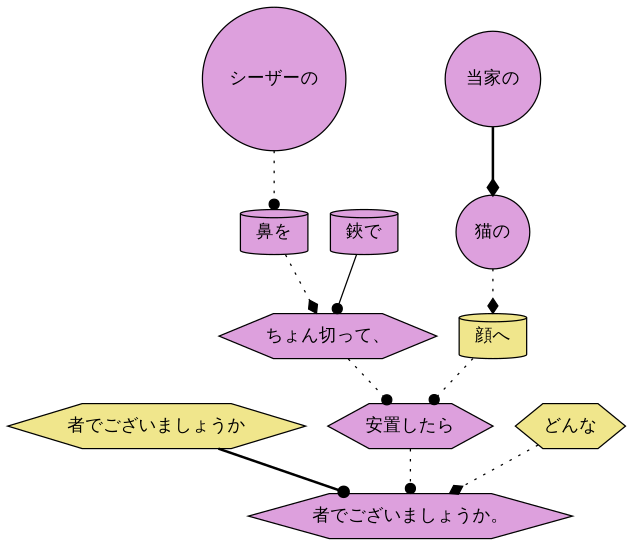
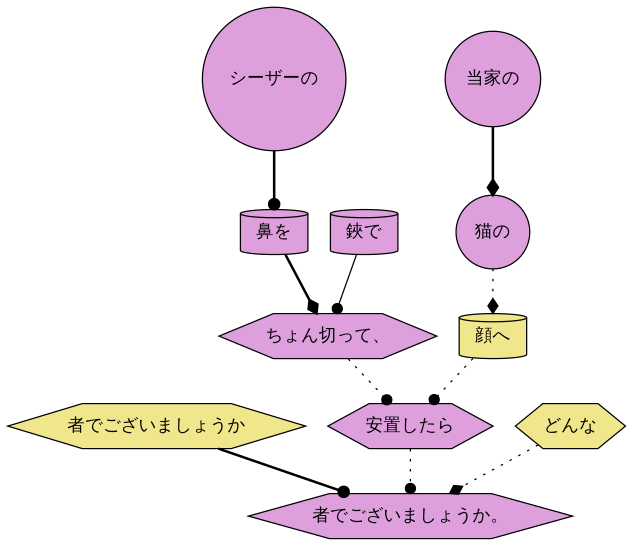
(274, 175) -> (274, 175)
(297, 277) -> (297, 277)
